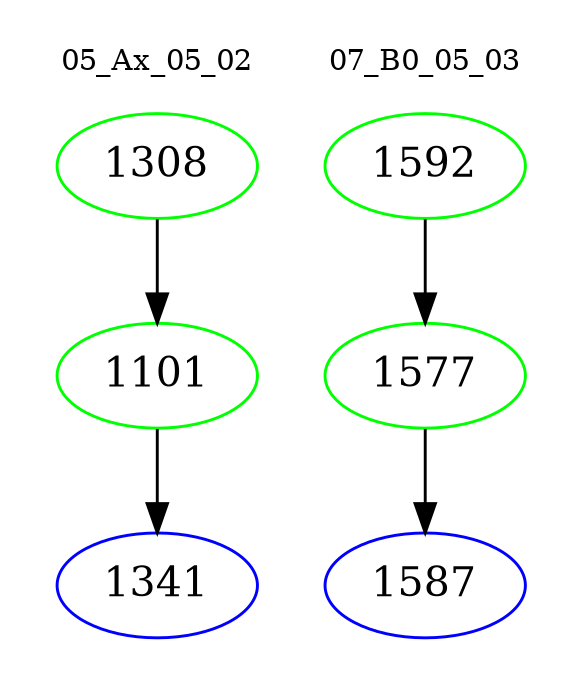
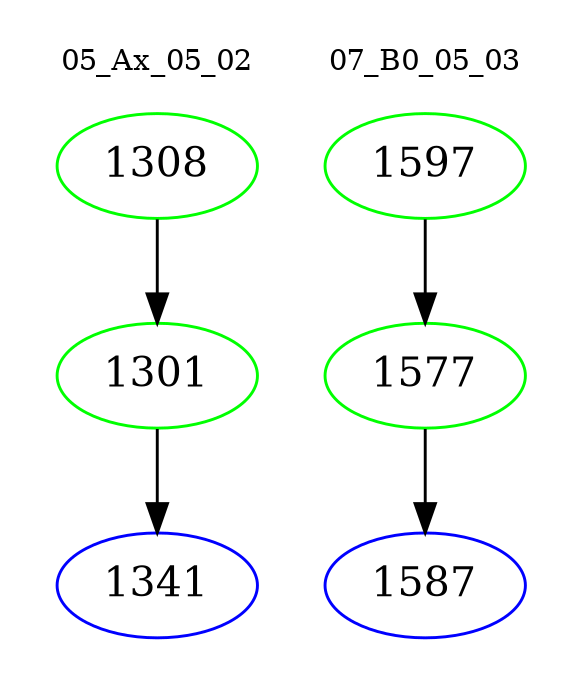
(425, 166) -> (425, 166)
(157, 376) -> (157, 376)
